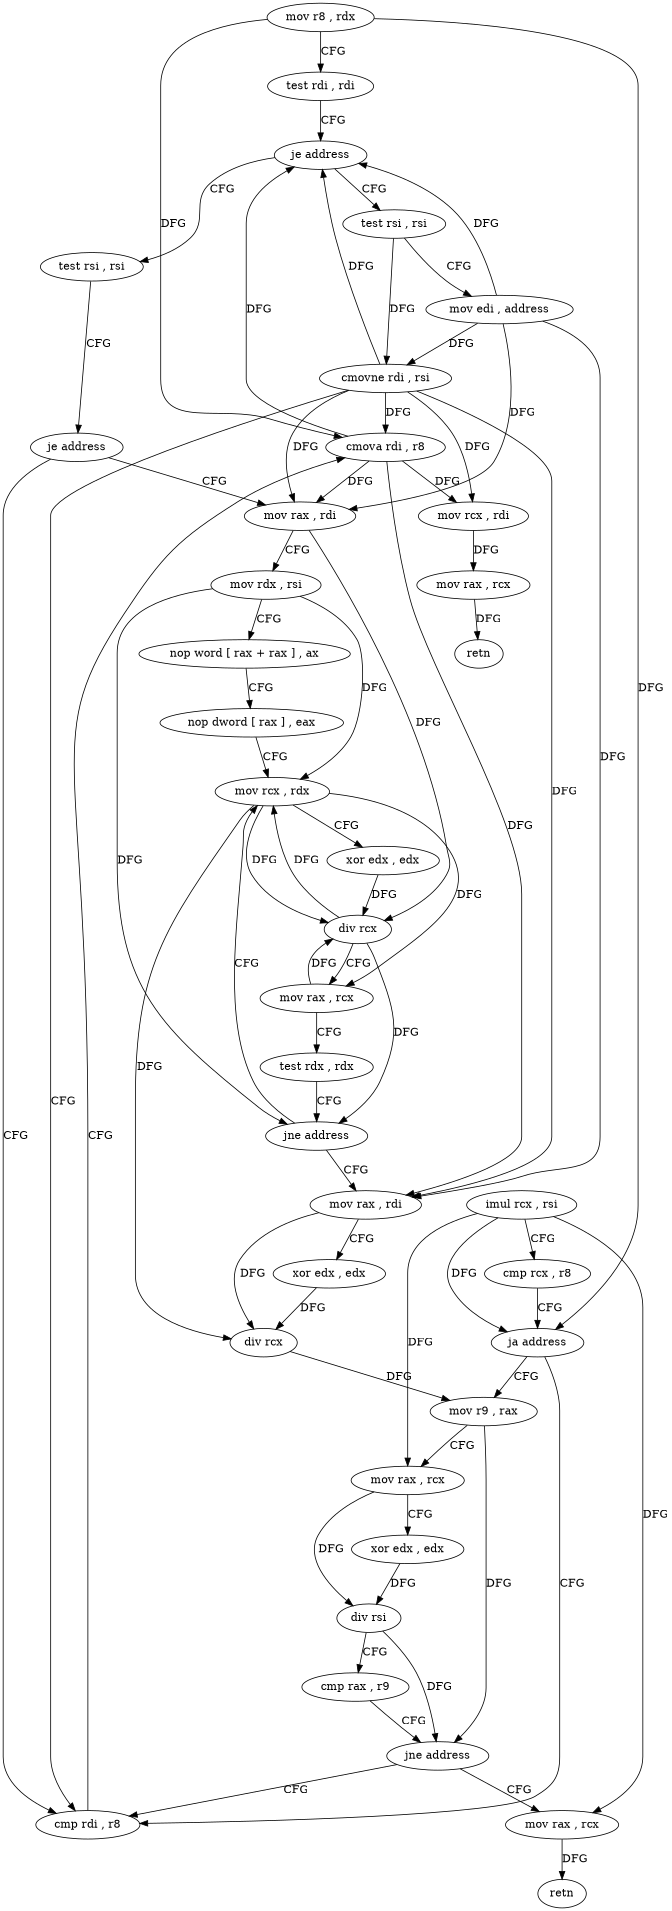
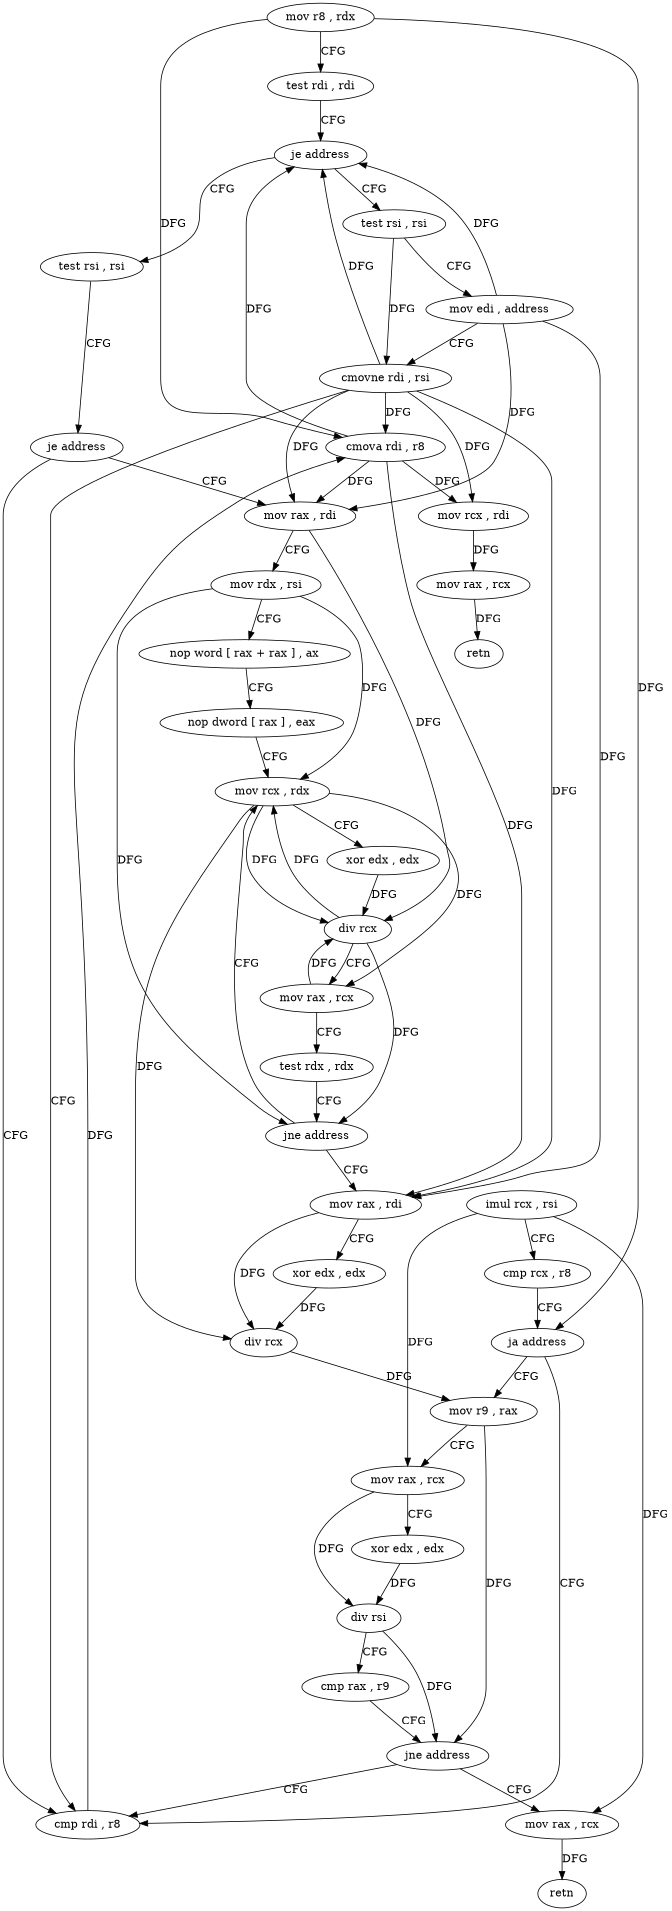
(462, 344) -> (462, 344)
(101, 1136) -> (101, 1136)
(448, 1274) -> none
